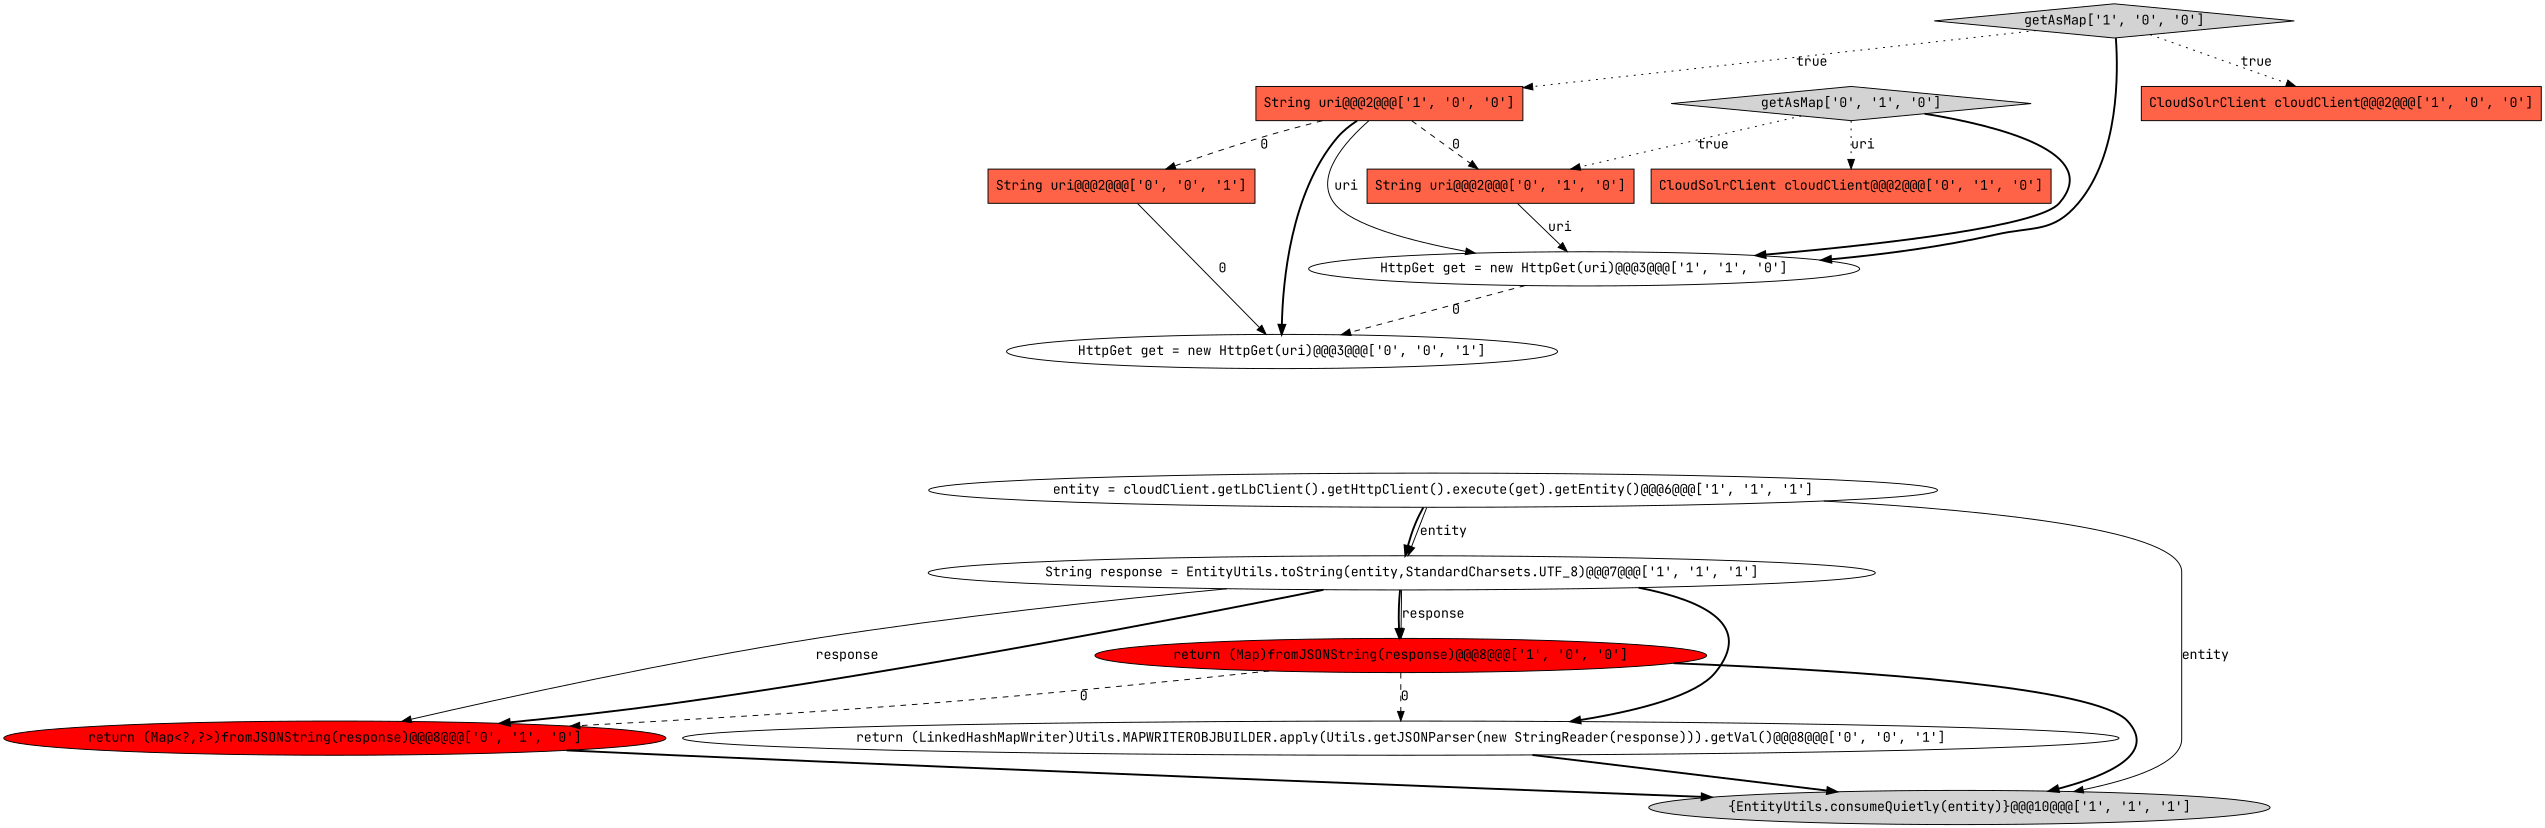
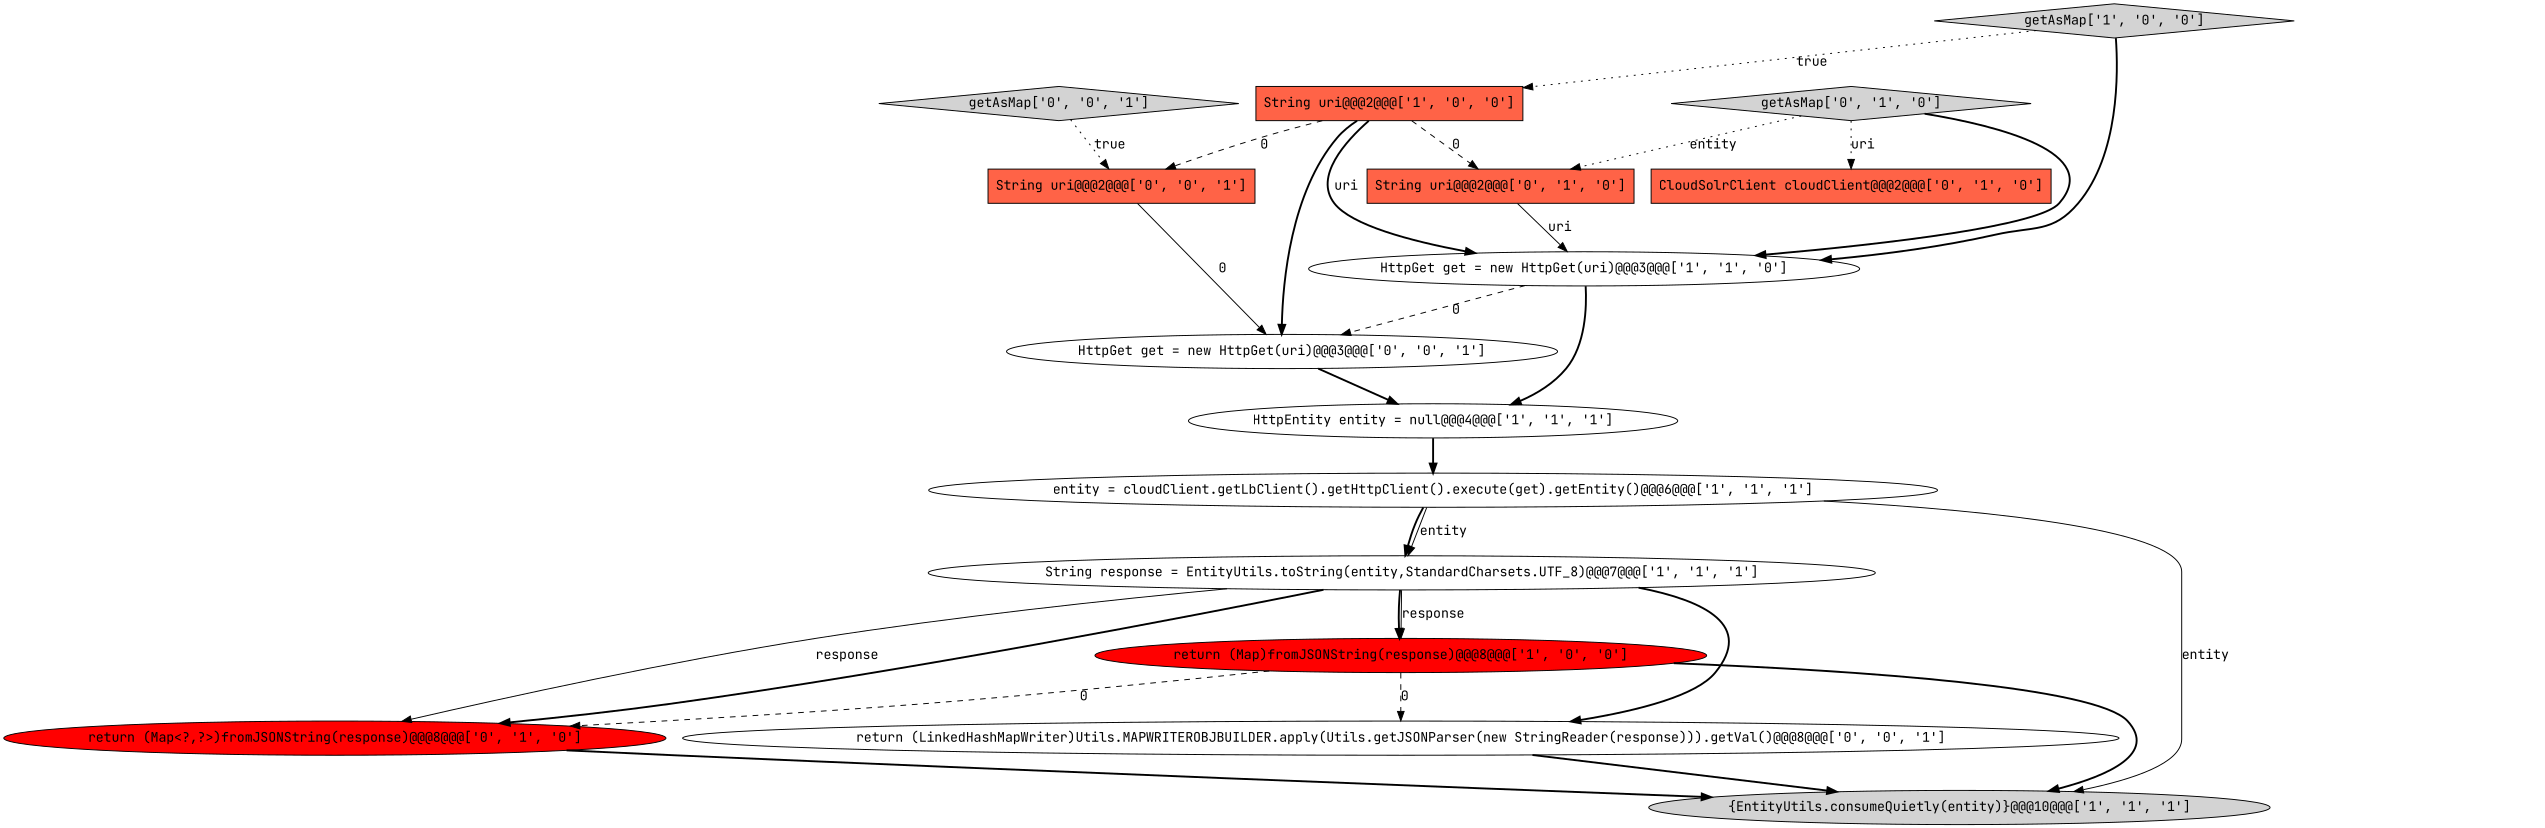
none -> (1059, 104)
(2341, 104) -> none
(1713, 145) -> (1713, 145)
(1351, 217) -> (1351, 217)
none -> (1433, 421)
